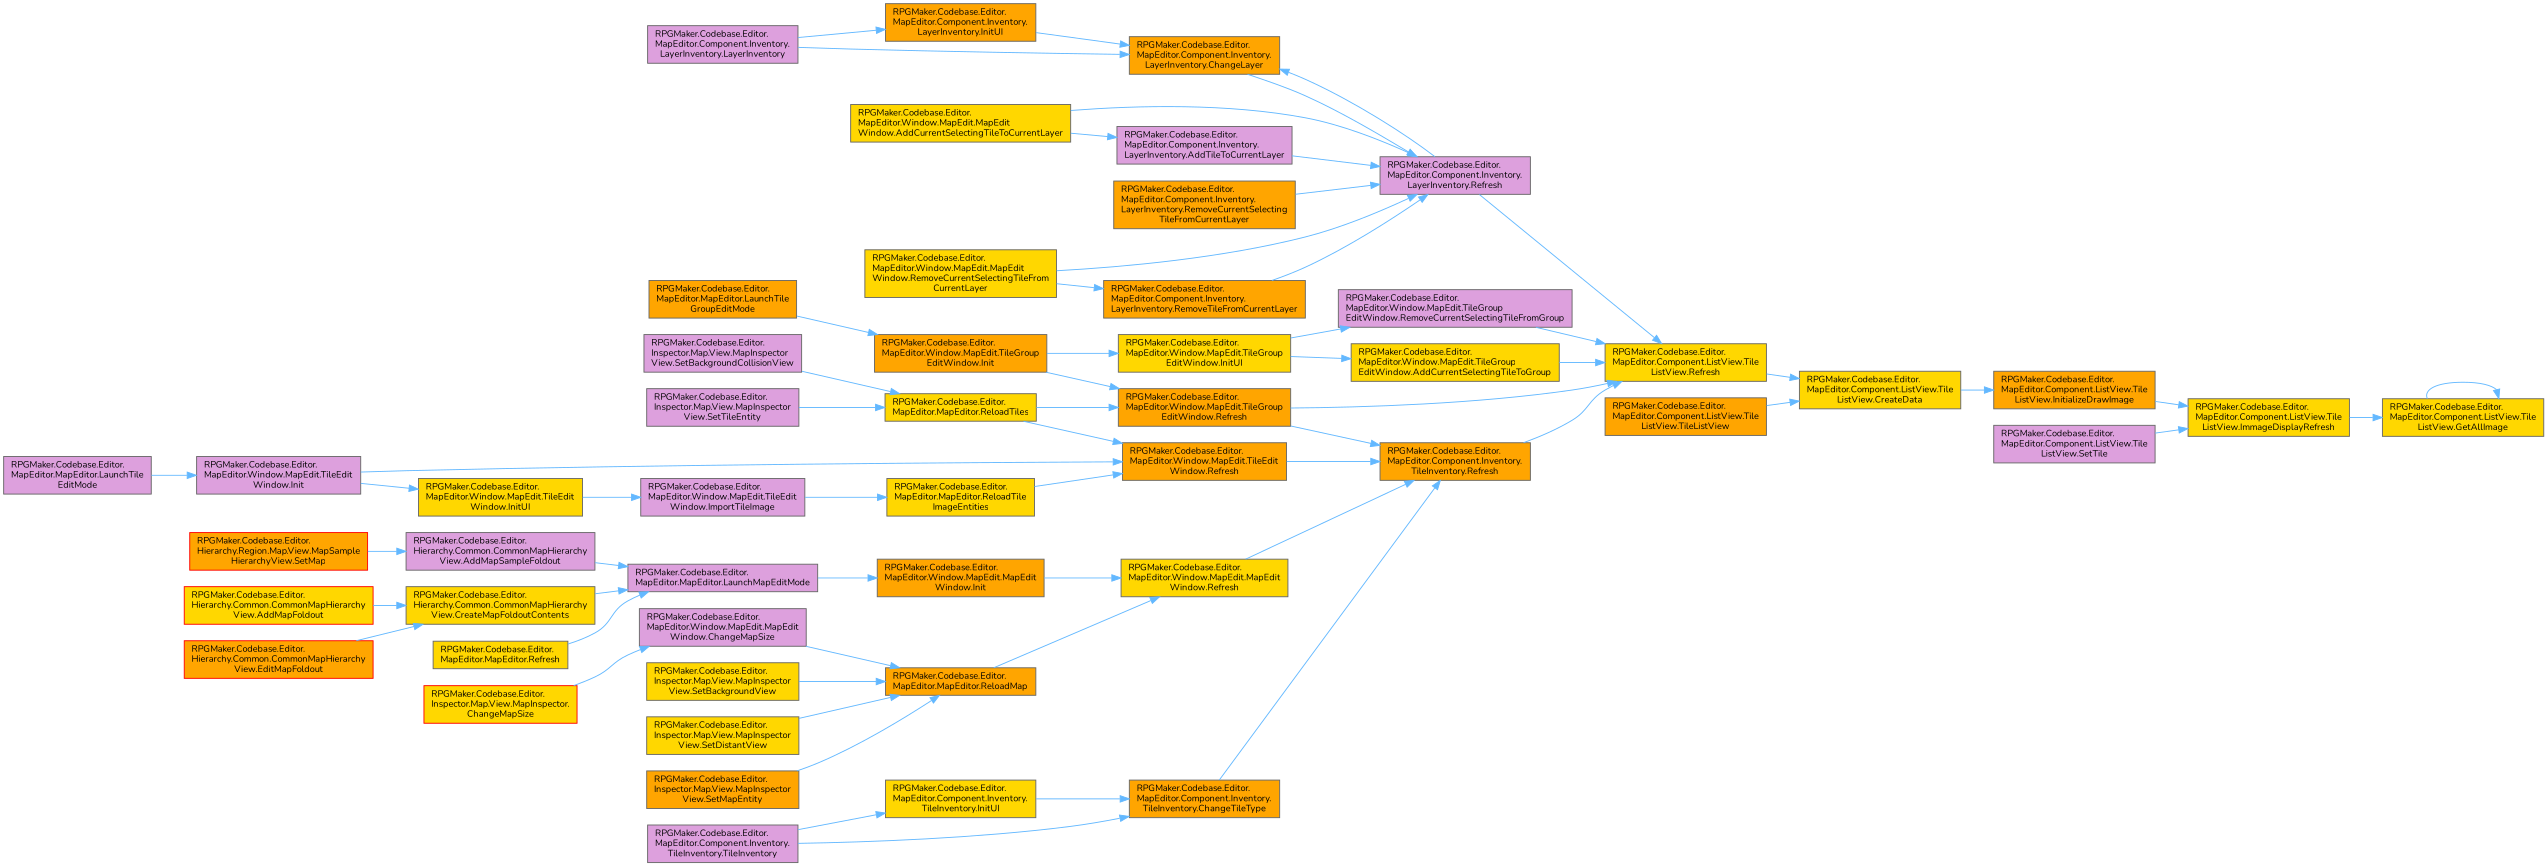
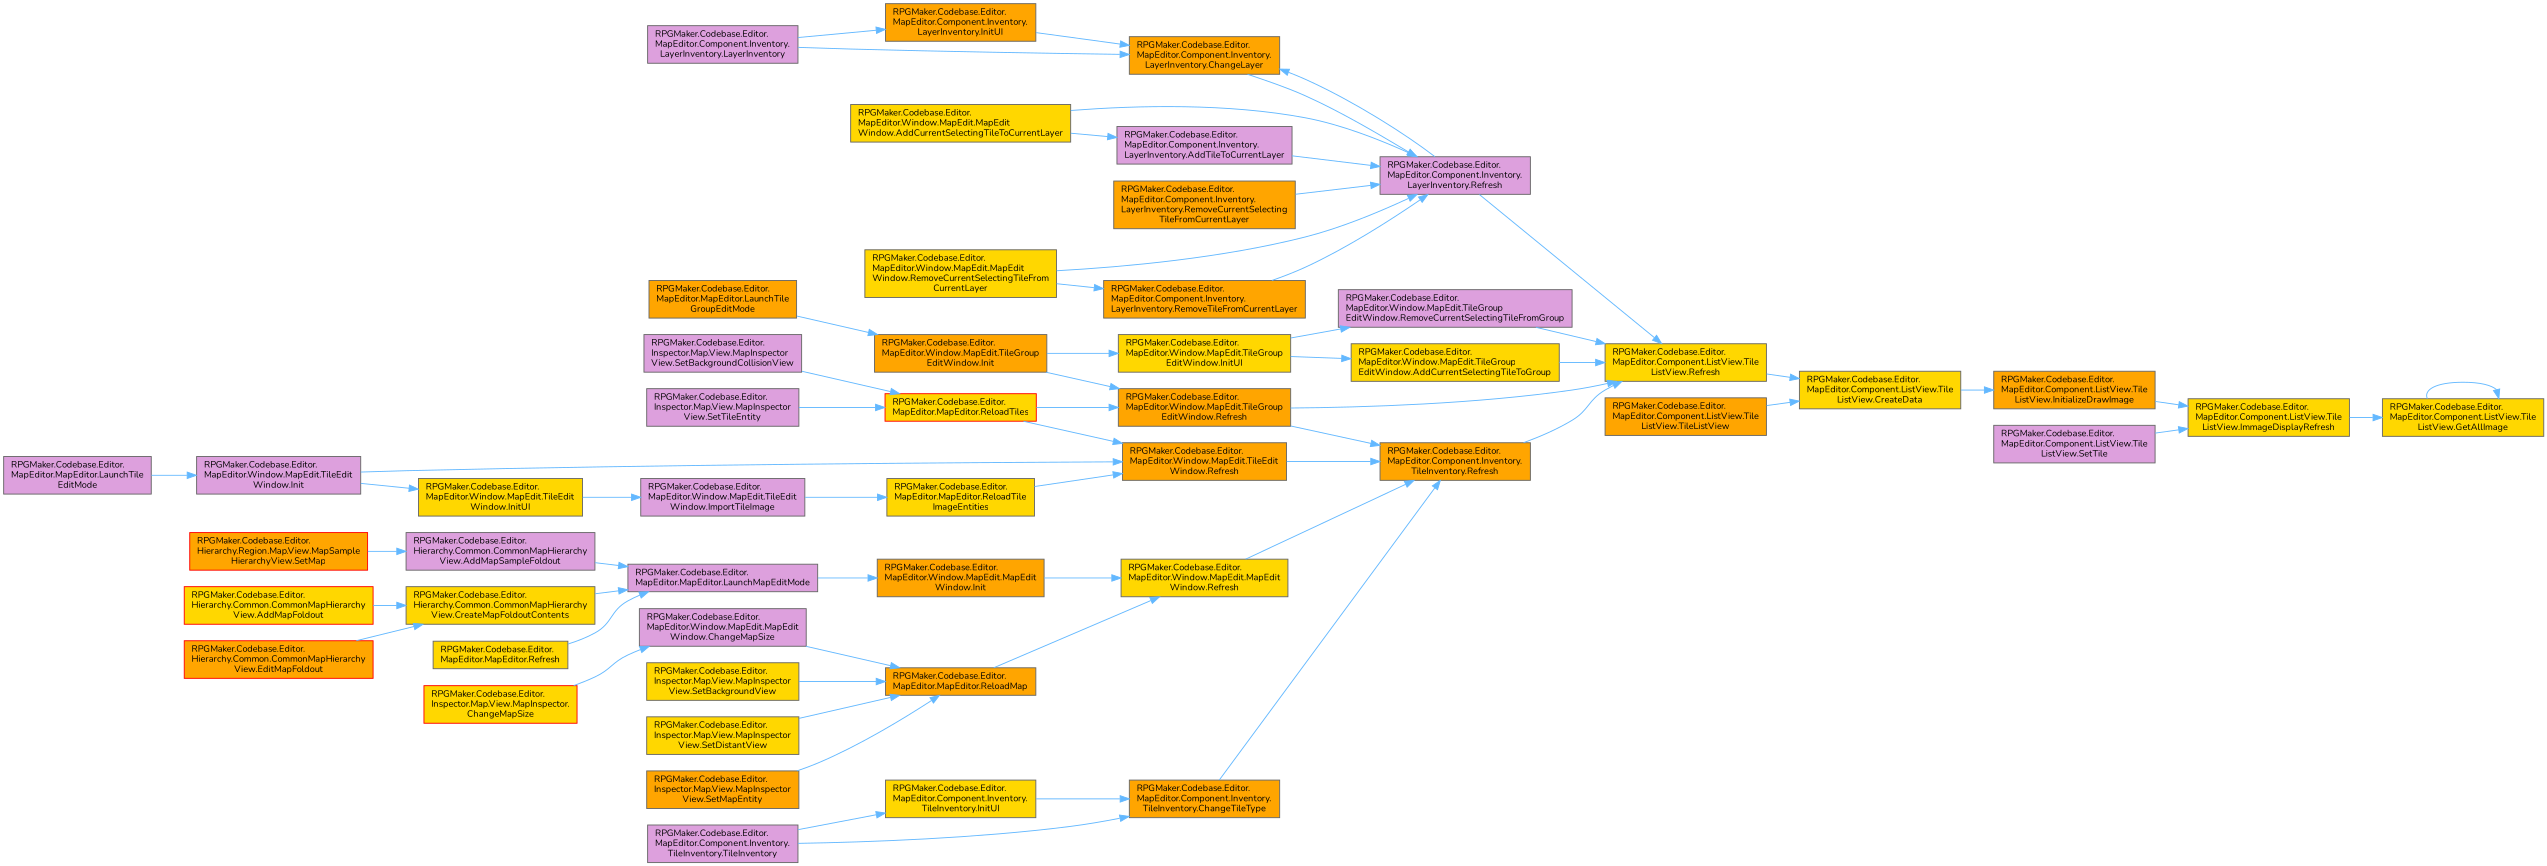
(961, 407) -> (961, 407)
